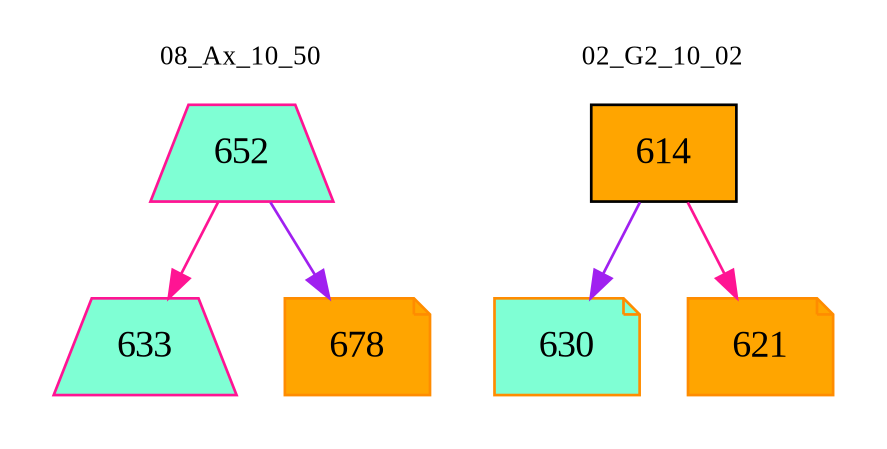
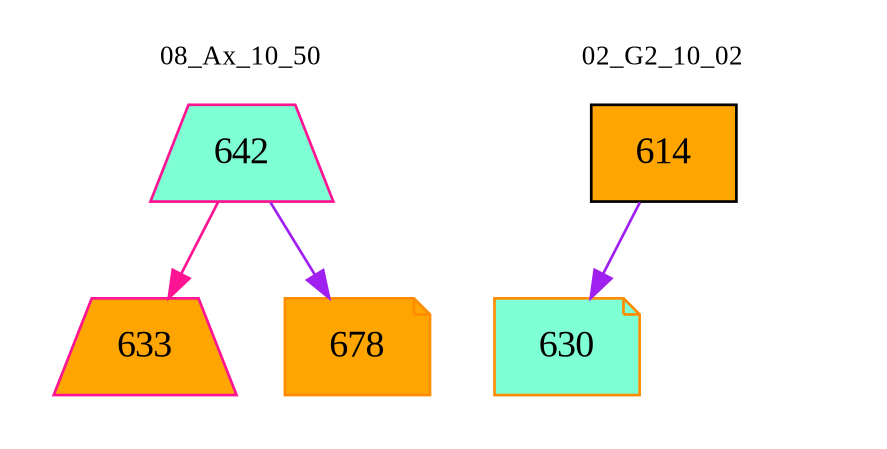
(242, 153) -> (242, 153)
(145, 347) -> (145, 347)
(761, 347) -> none
